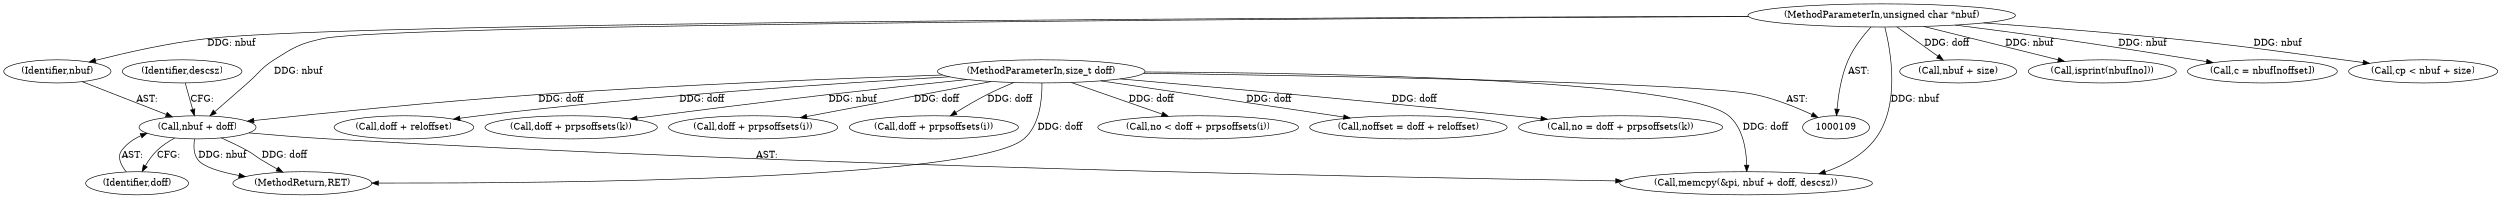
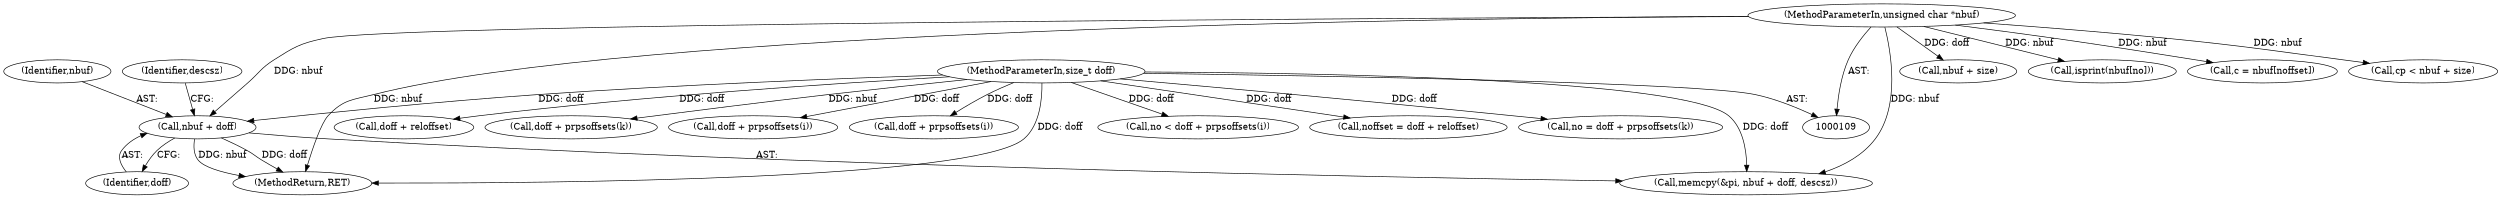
(921, 21) -> (1007, 33)
